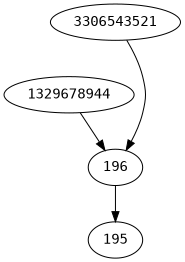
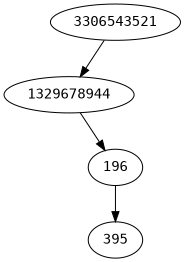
(145, 90) -> (95, 54)
(115, 240) -> (115, 240)
